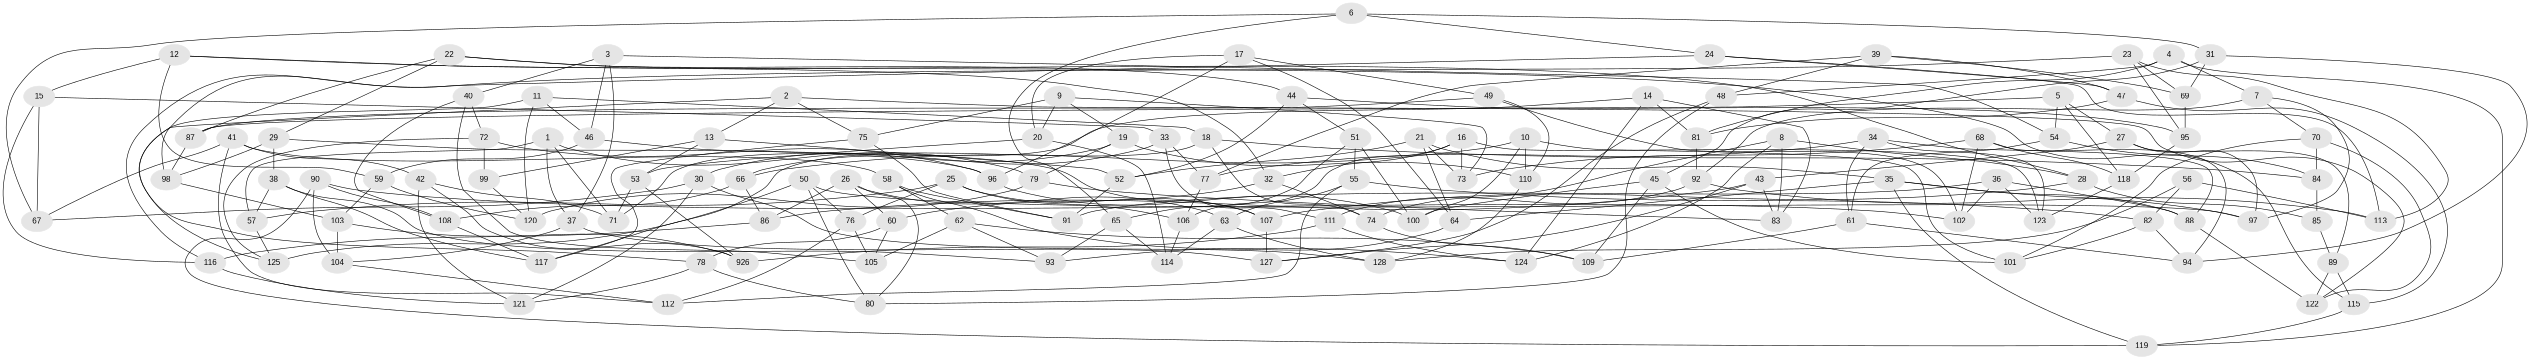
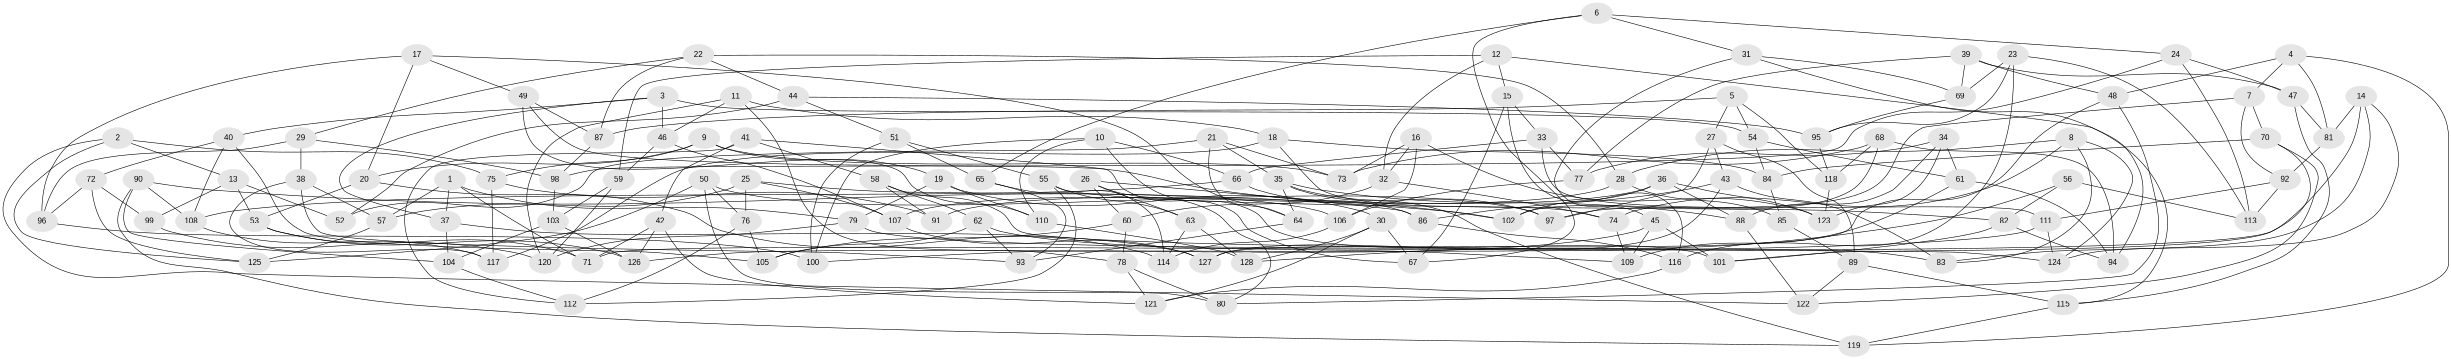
(1093, 201) -> none
(743, 263) -> (634, 263)
